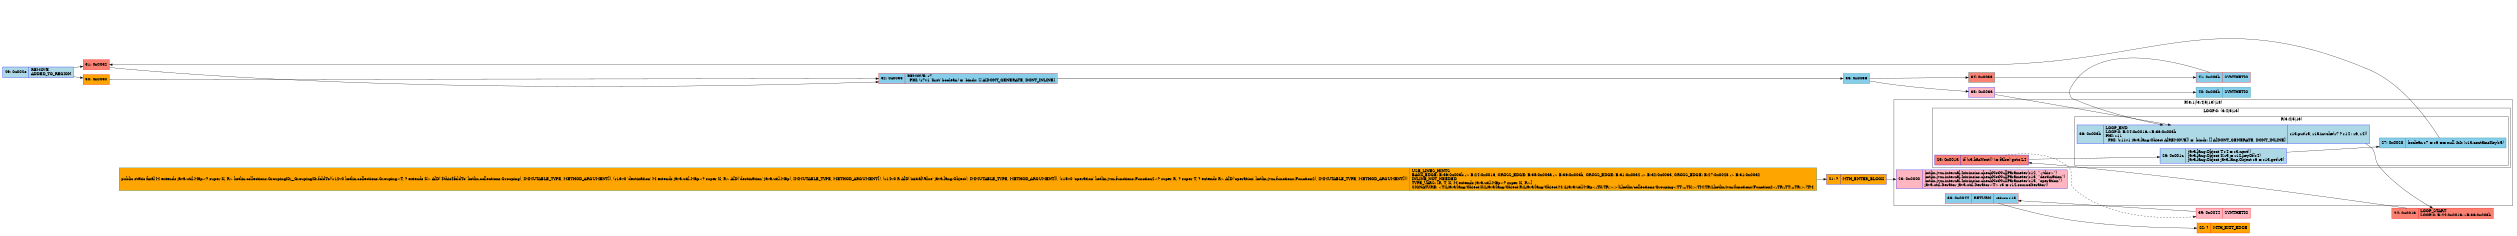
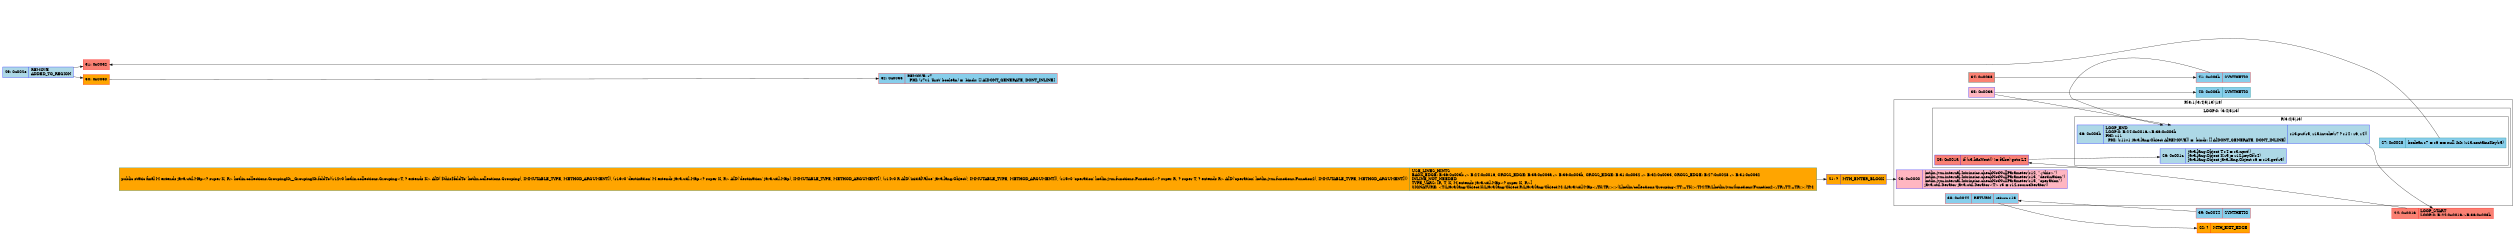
(1856, 79) -> none
(492, 86) -> none
(2332, 150) -> none
(2089, 199) -> none
(2223, 213) -> (2223, 213)
